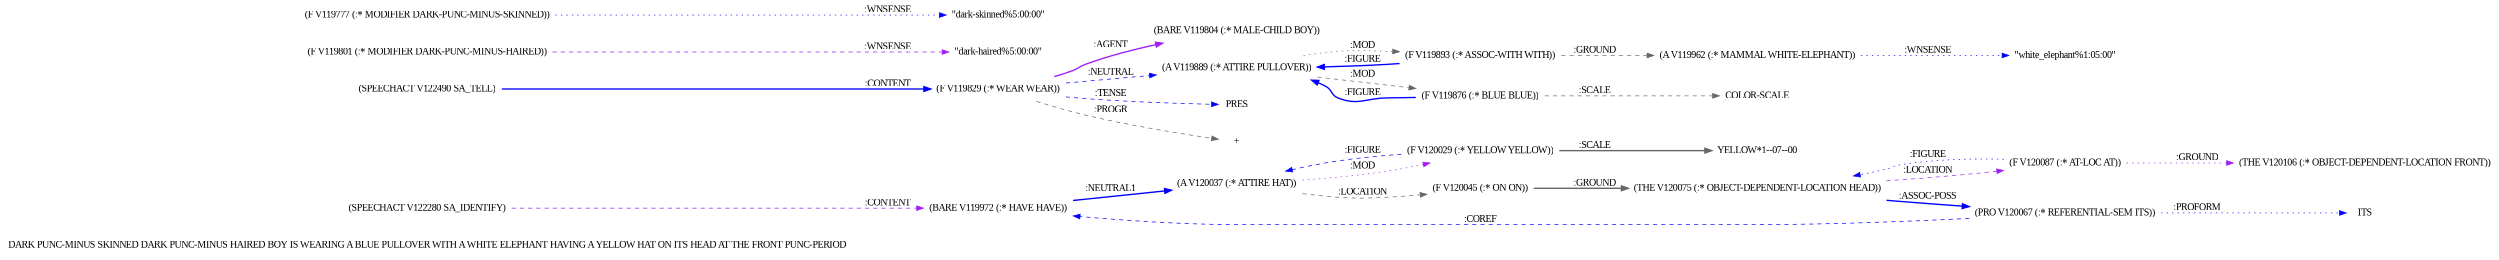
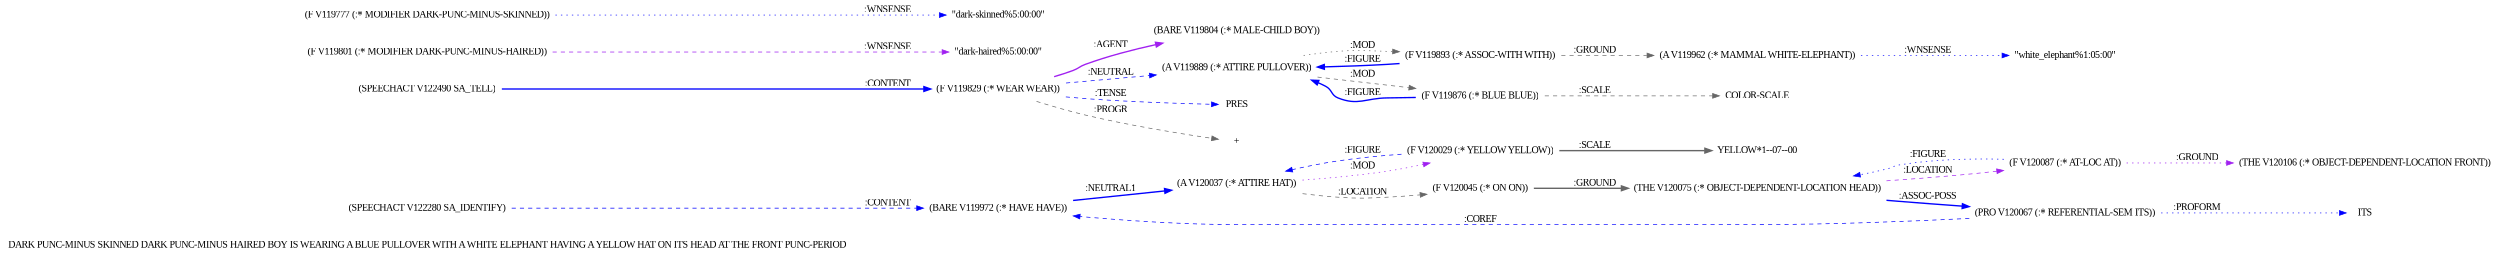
(714, 208) -> (714, 208)
